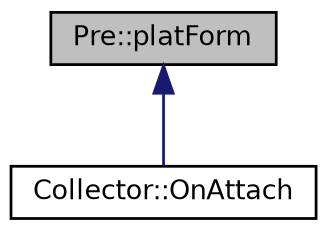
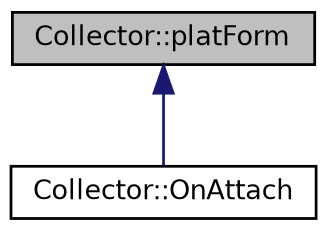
(164, 38) -> (164, 38)
